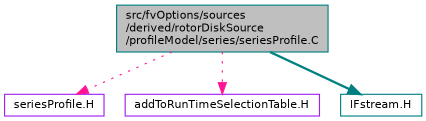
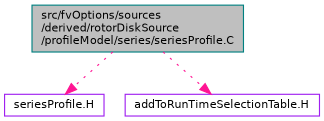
(381, 105) -> none
